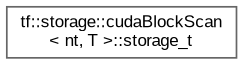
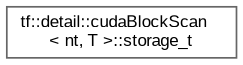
(122, 32) -> (122, 32)
